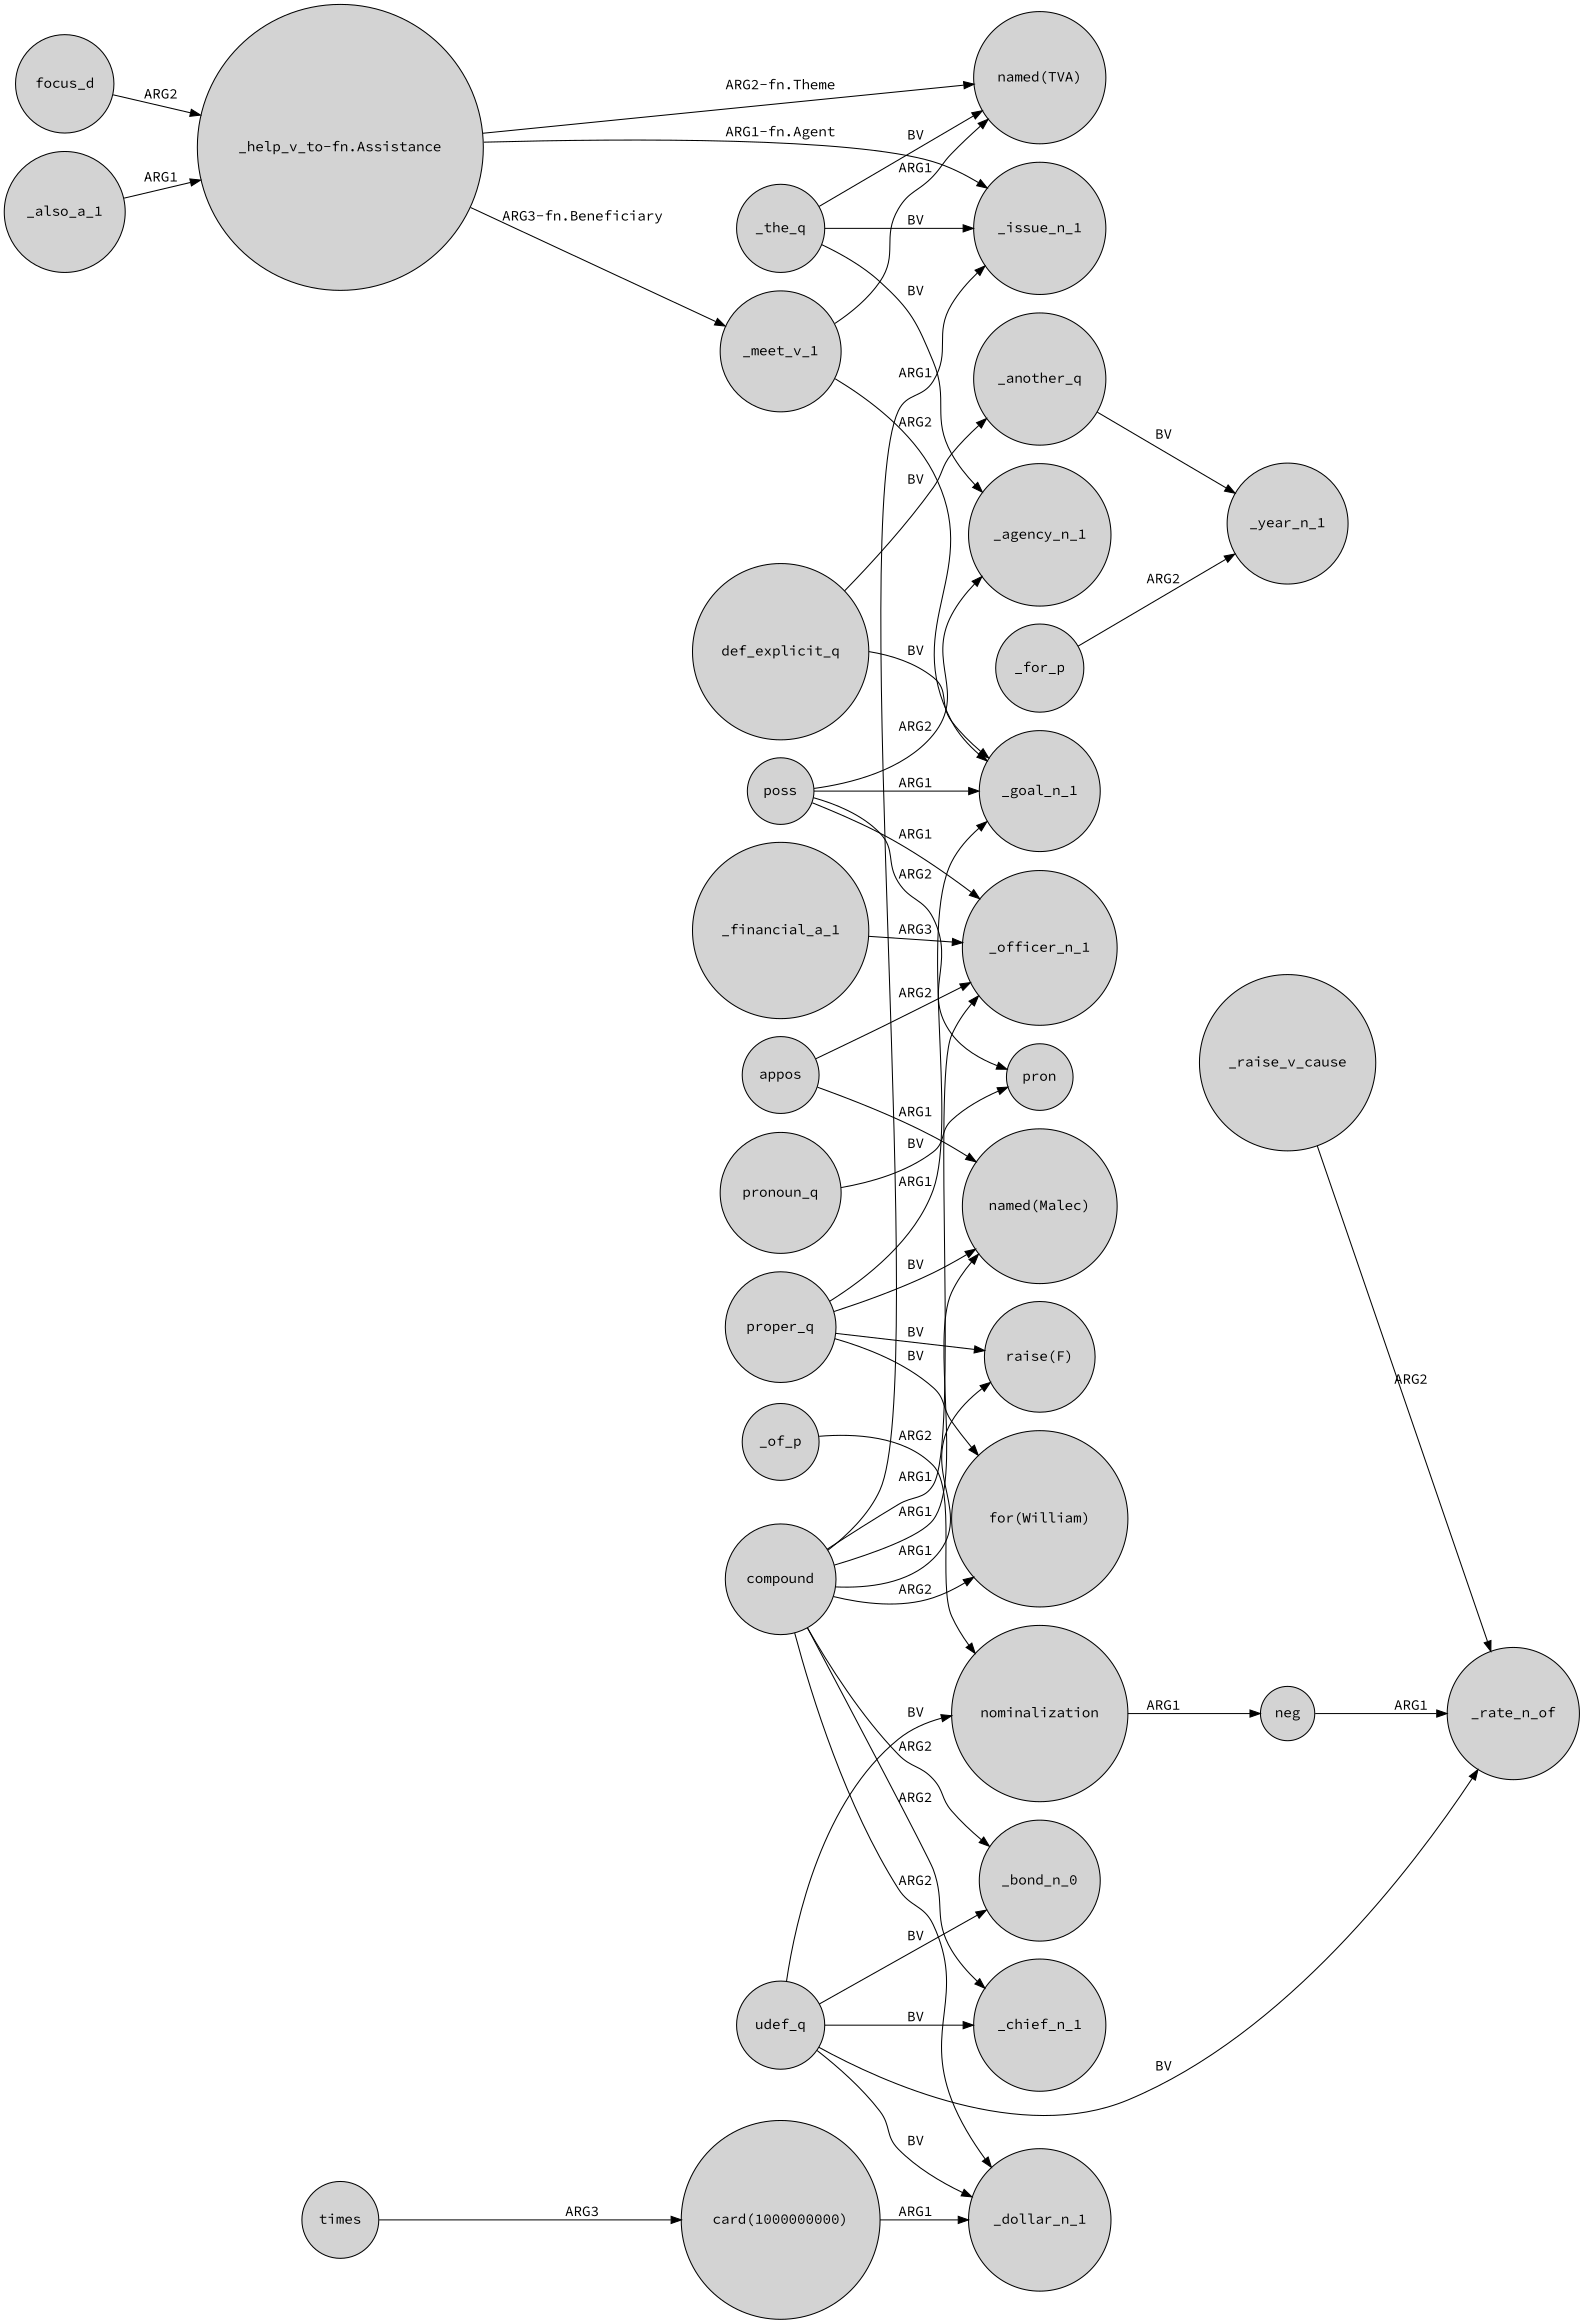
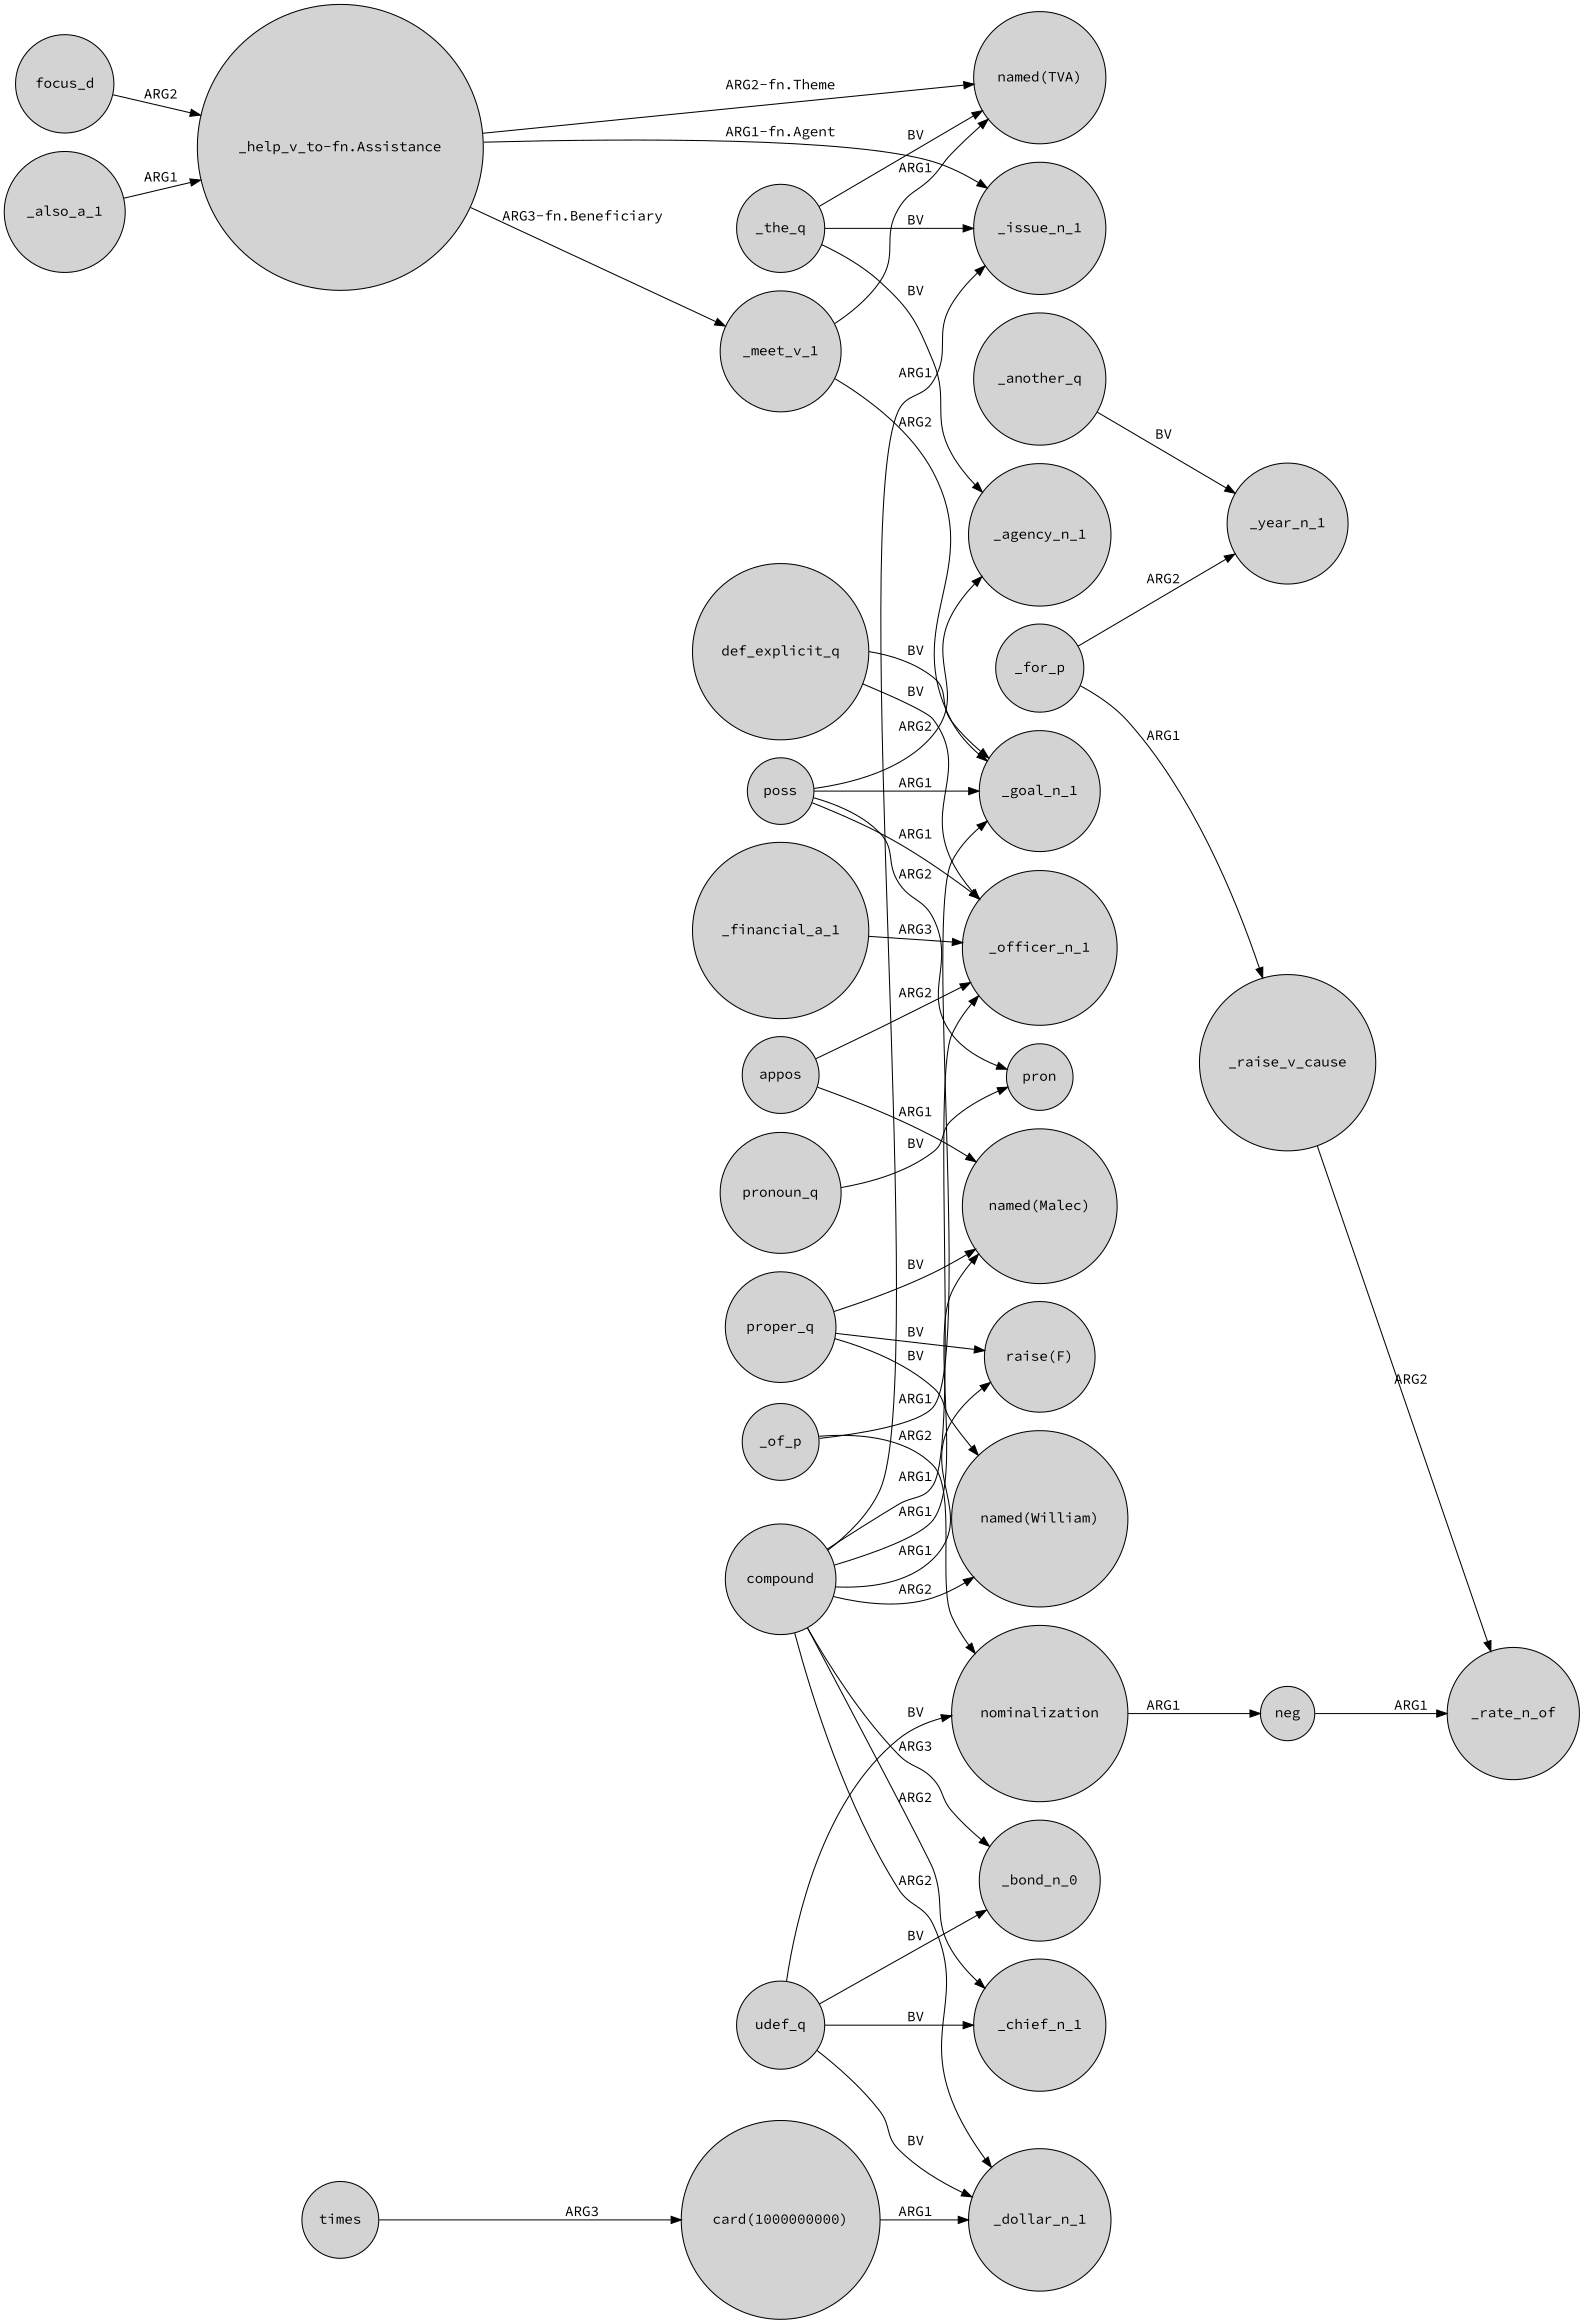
(916, 511) -> (948, 768)
none -> (1191, 812)
(940, 1055) -> (948, 1173)
(1040, 1519) -> (1040, 1519)
(916, 1747) -> (916, 1747)
(1196, 2064) -> none
